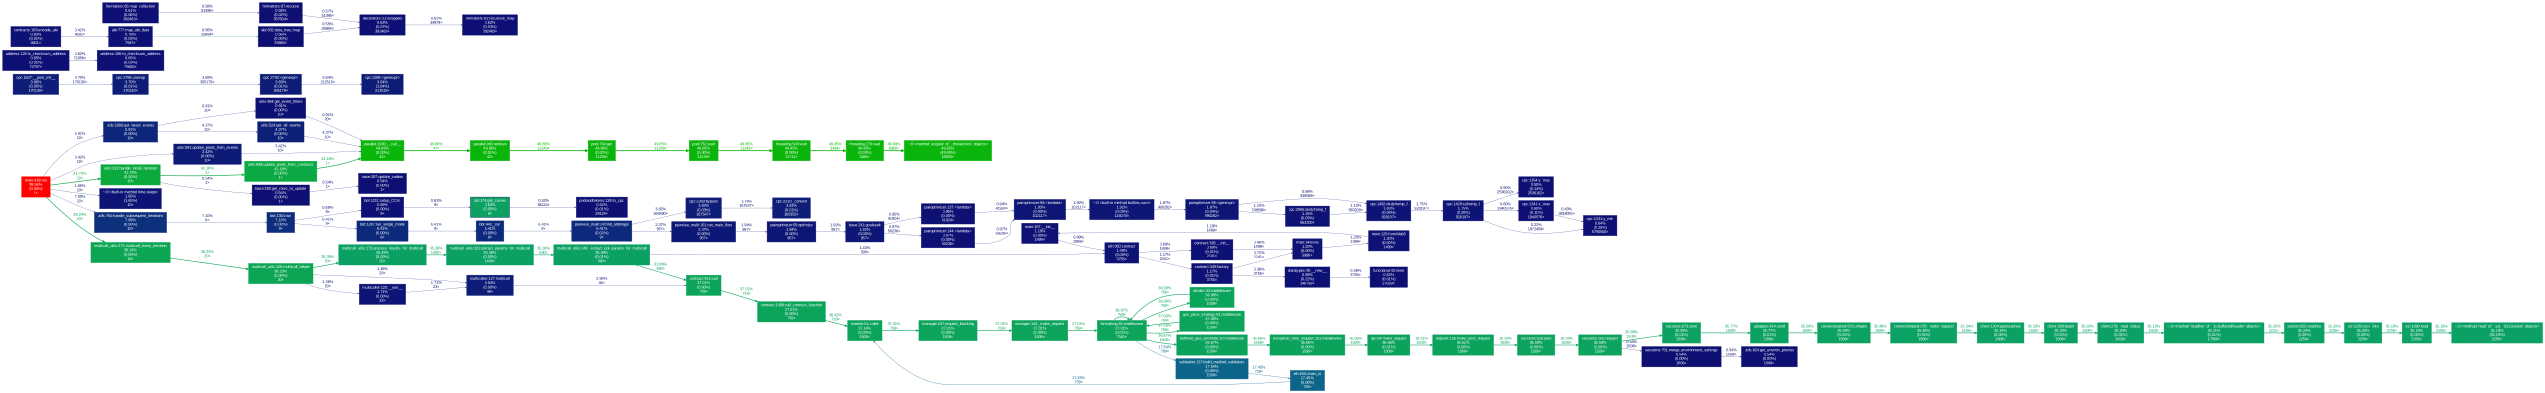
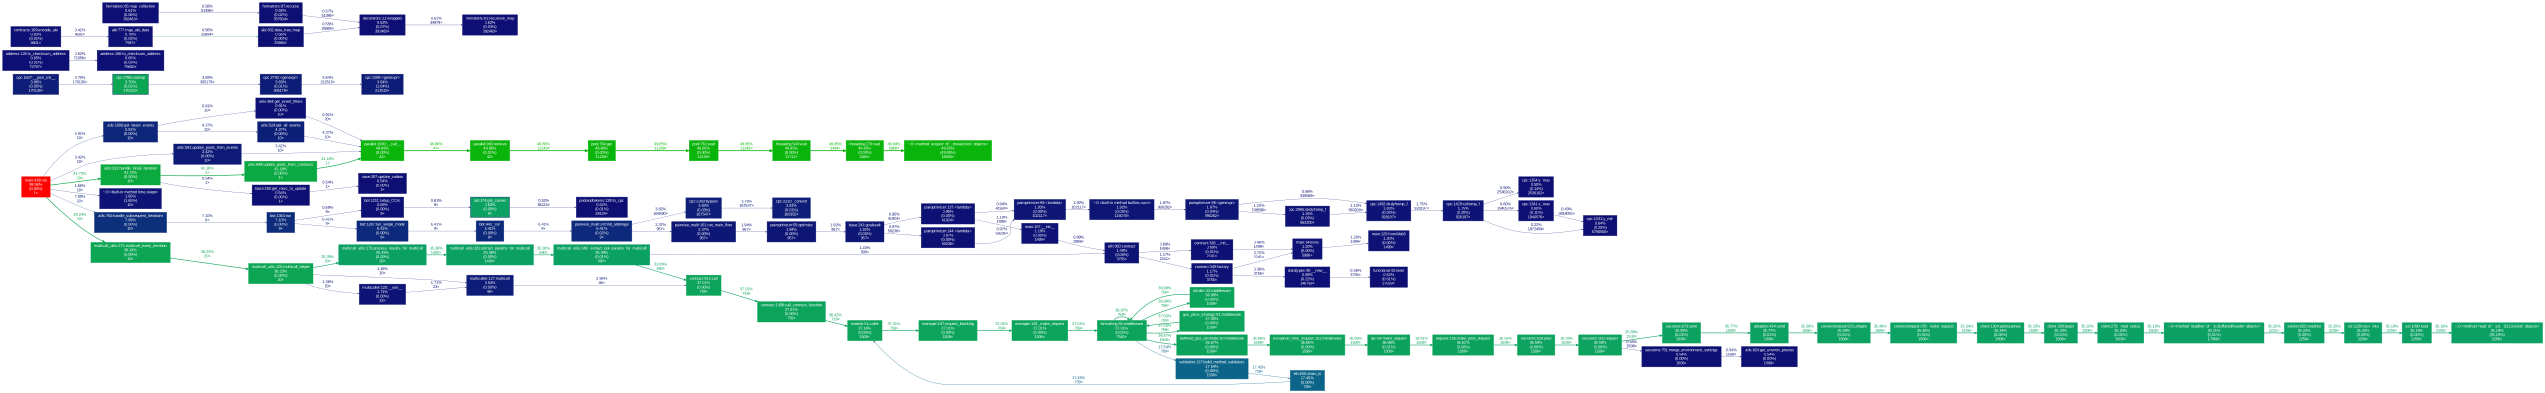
(131, 84) -> (131, 84)
(1214, 233) -> (998, 224)
